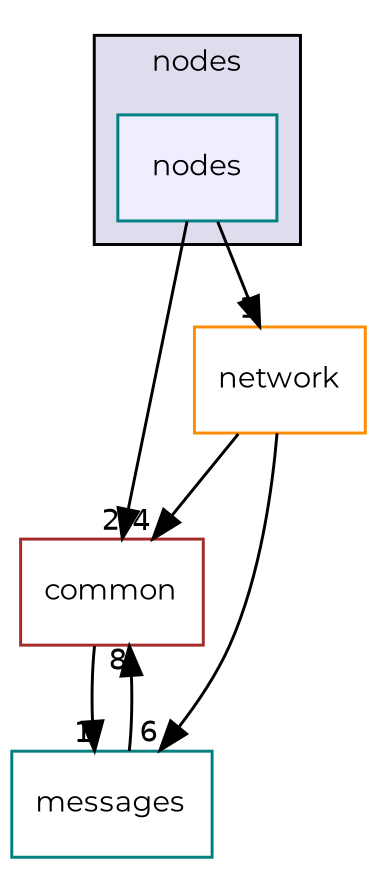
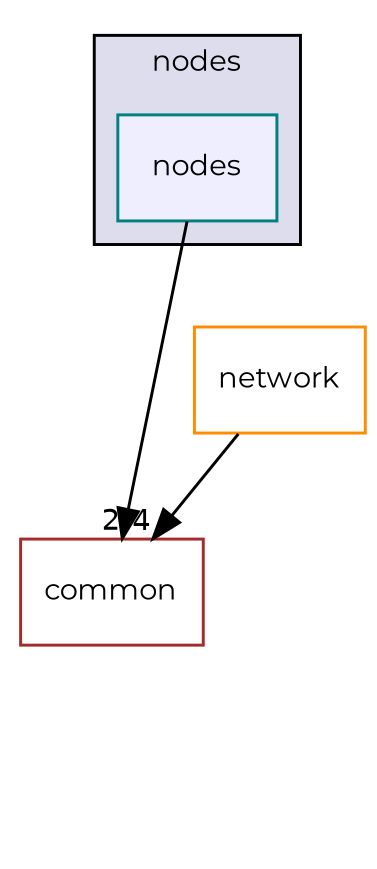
(234, 262) -> none
(112, 804) -> none
